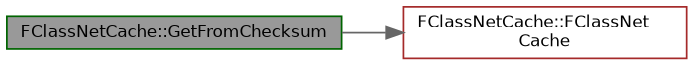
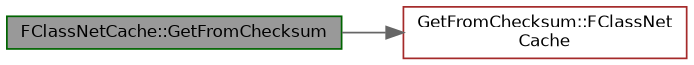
(545, 33) -> (545, 33)
